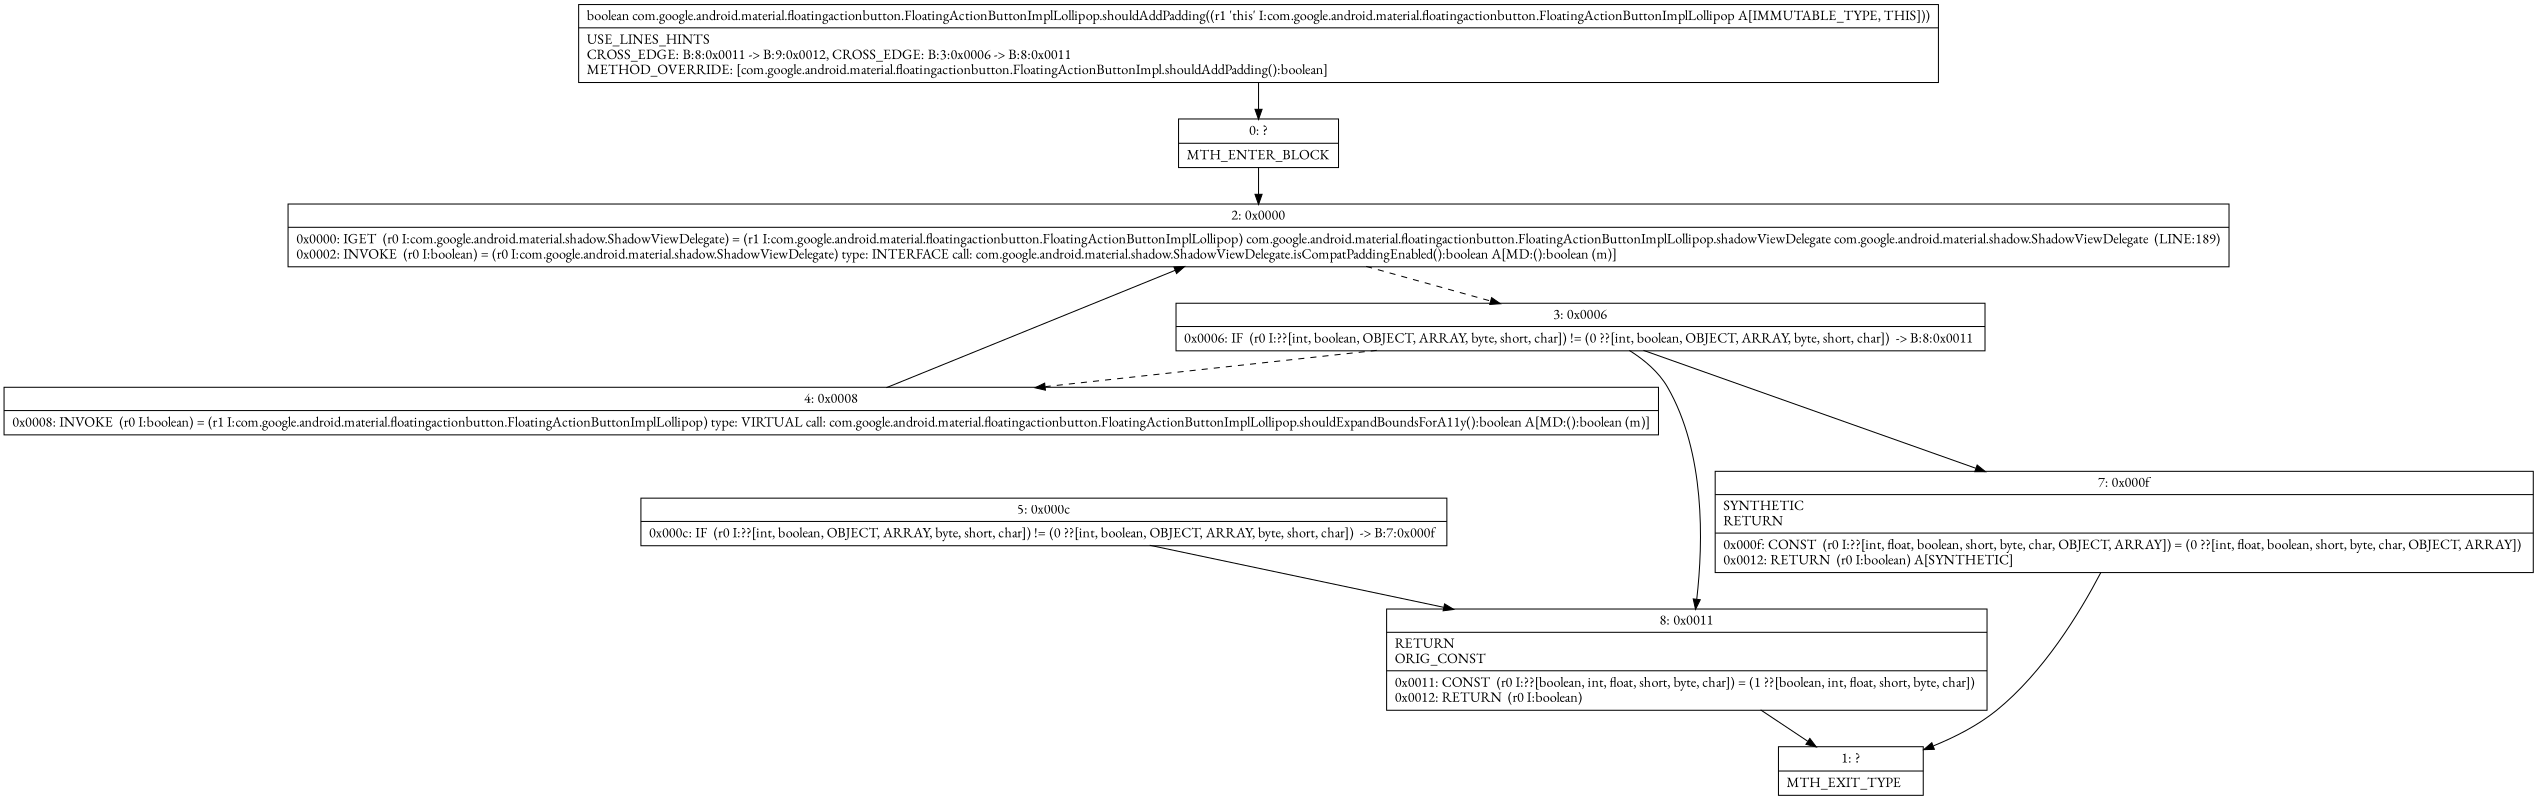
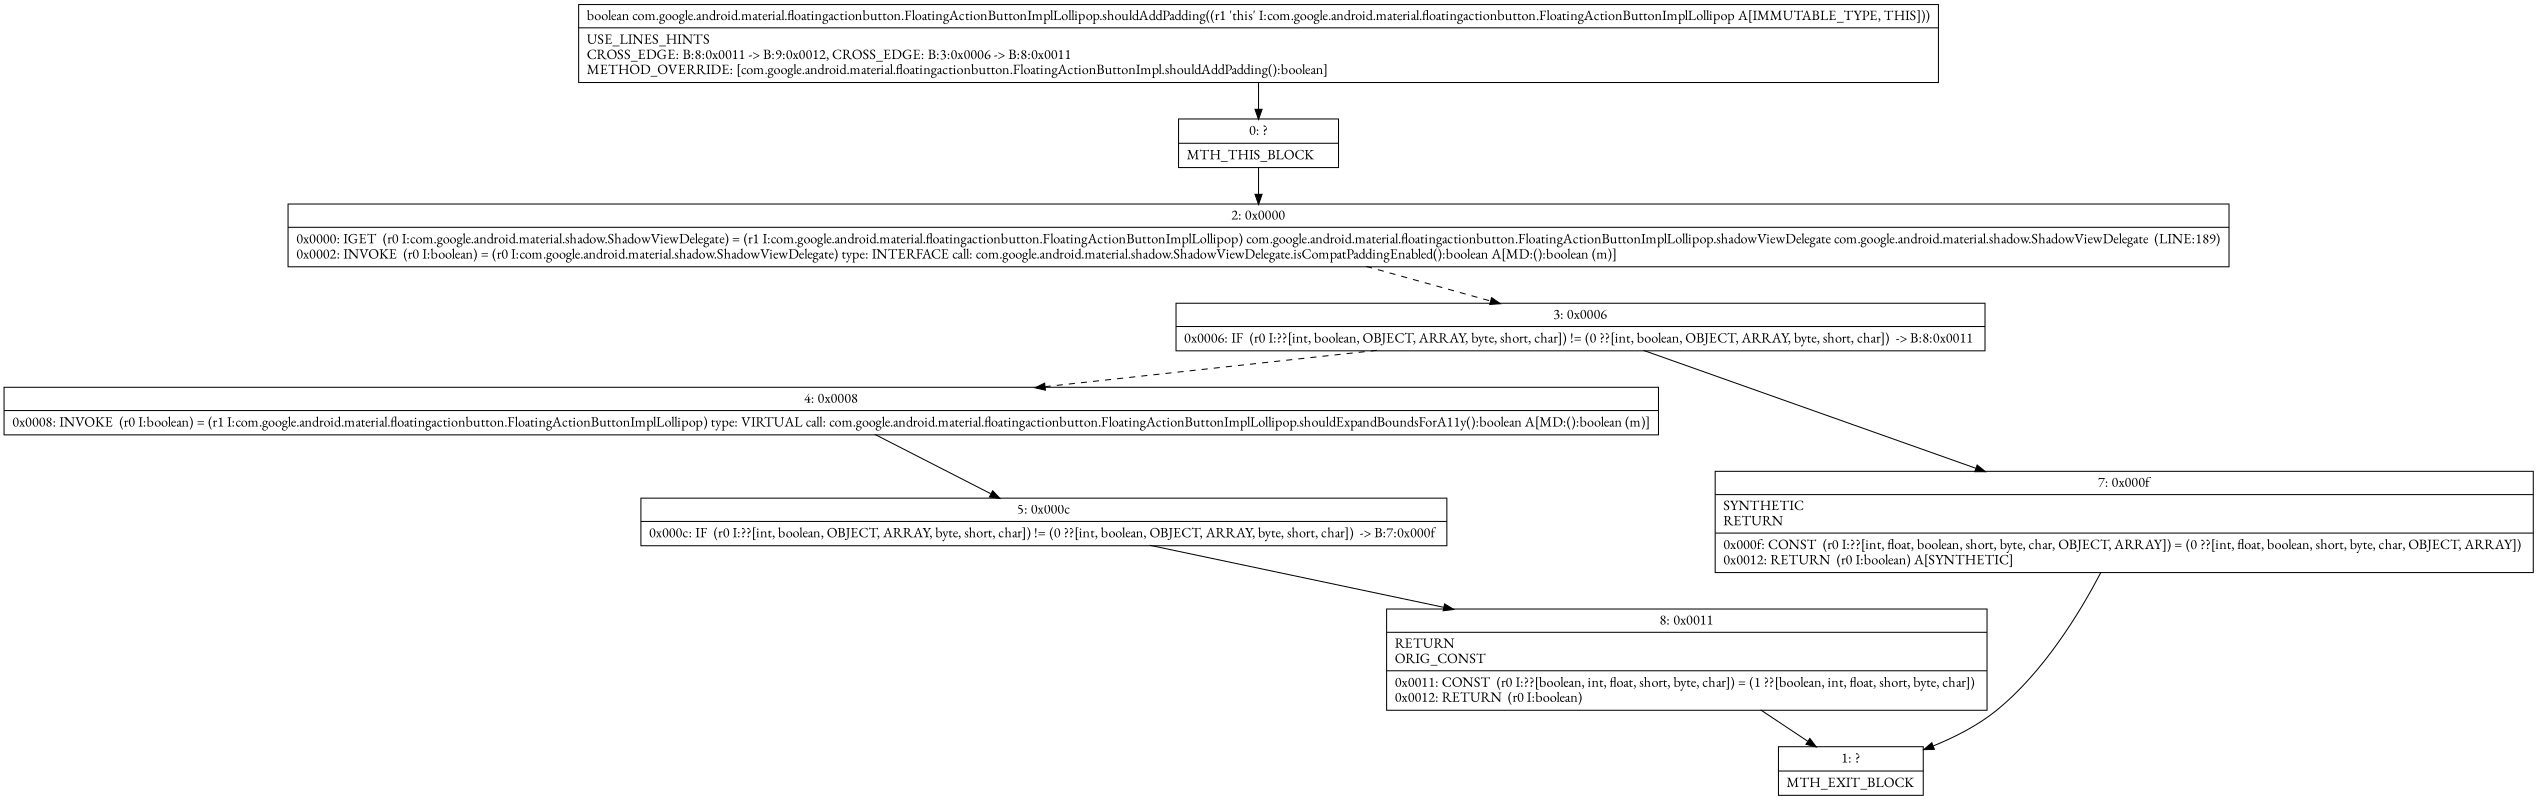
(1259, 155) -> (1251, 155)
(1031, 329) -> (933, 464)
(1694, 464) -> none
(1844, 783) -> (1851, 783)
